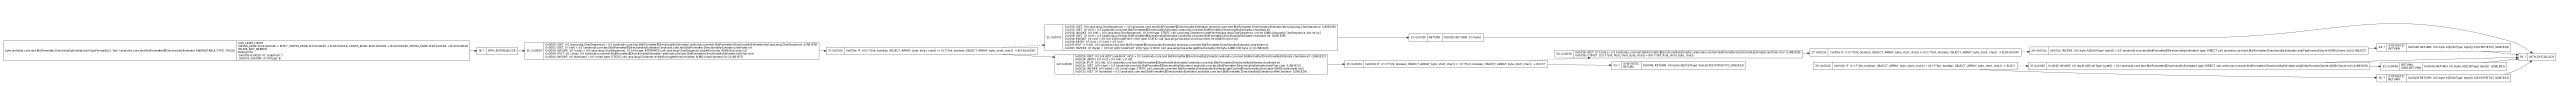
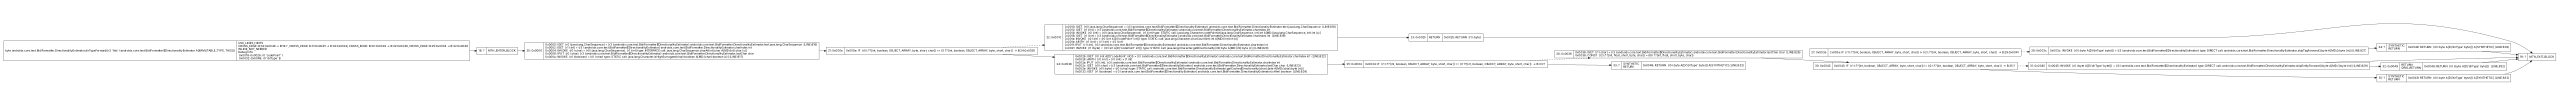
(1805, 53) -> (1804, 60)
